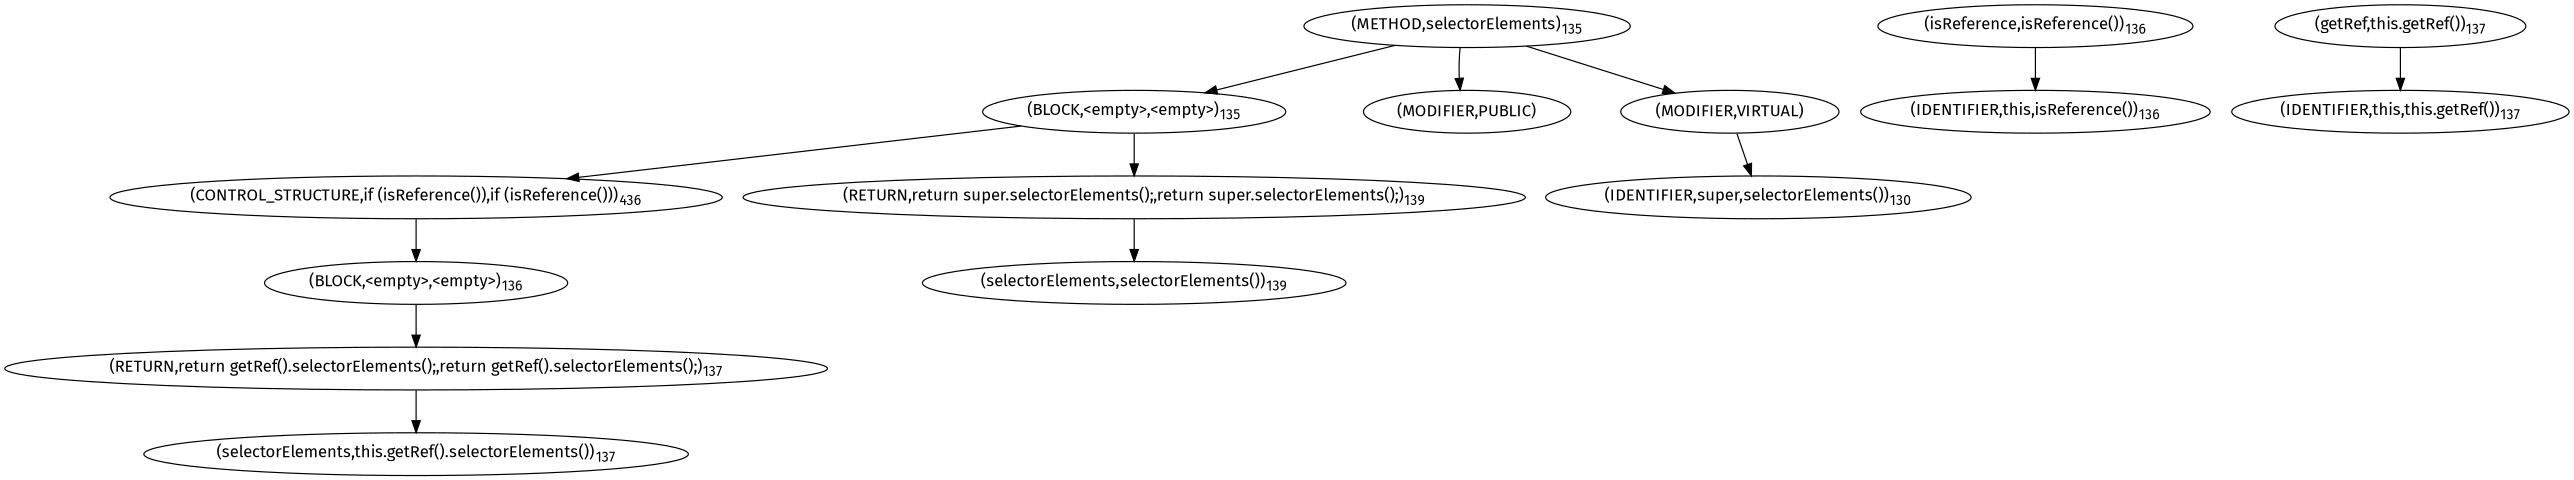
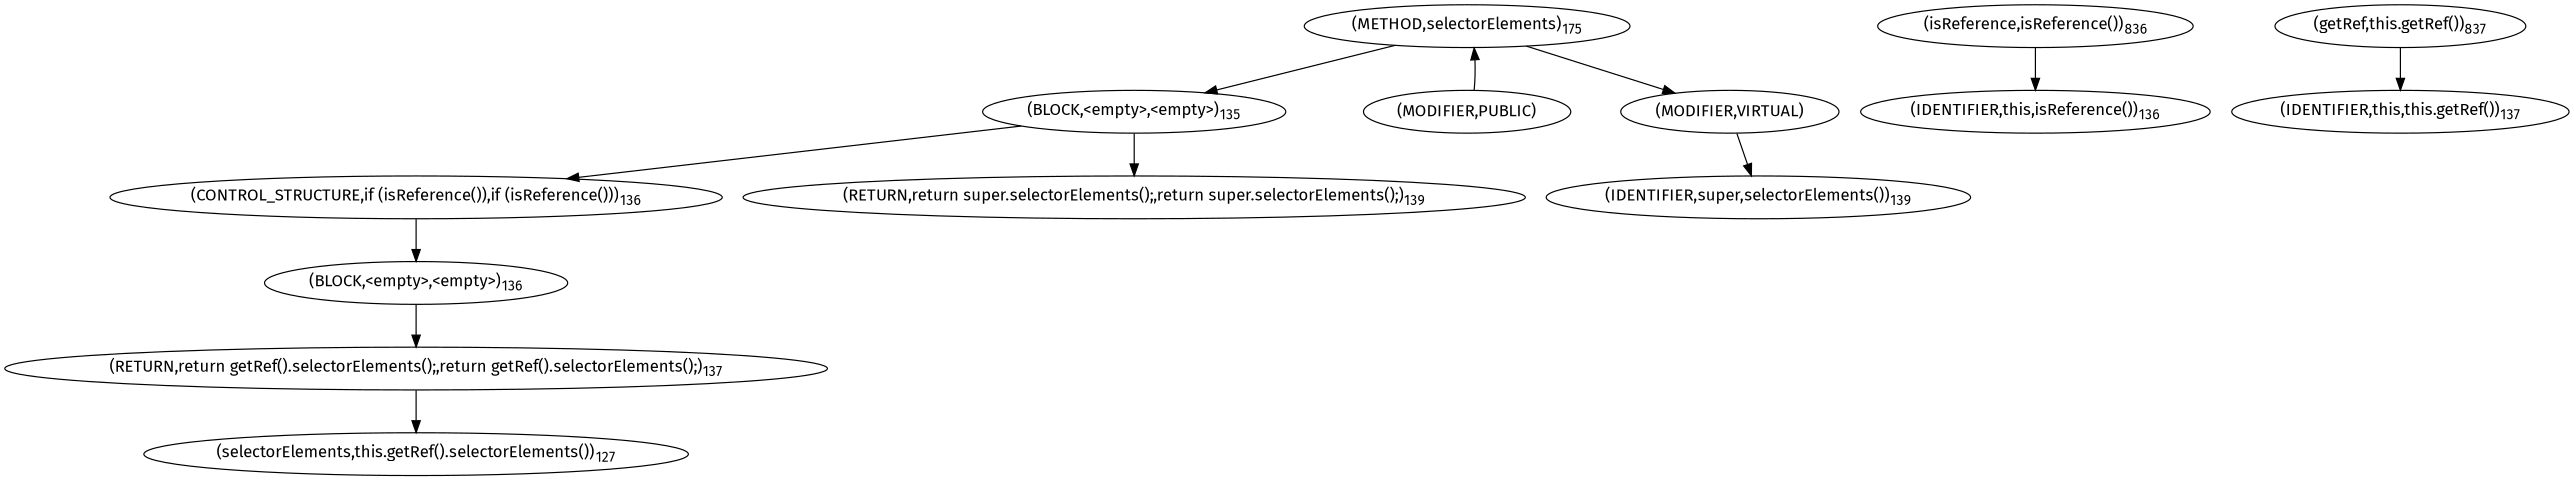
(1572, 24) -> (1572, 24)
(2136, 24) -> (2136, 24)
(2476, 24) -> (2476, 24)
(1459, 63) -> (1475, 75)
(631, 196) -> (631, 196)
(1901, 196) -> (1901, 196)
(1134, 283) -> none
(606, 452) -> (606, 452)
